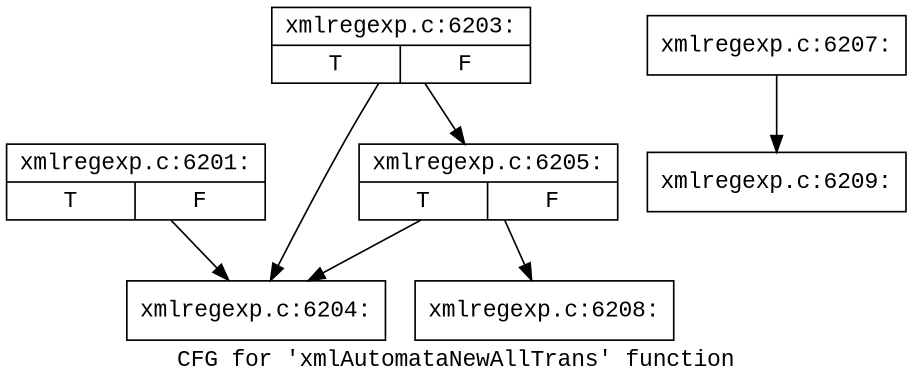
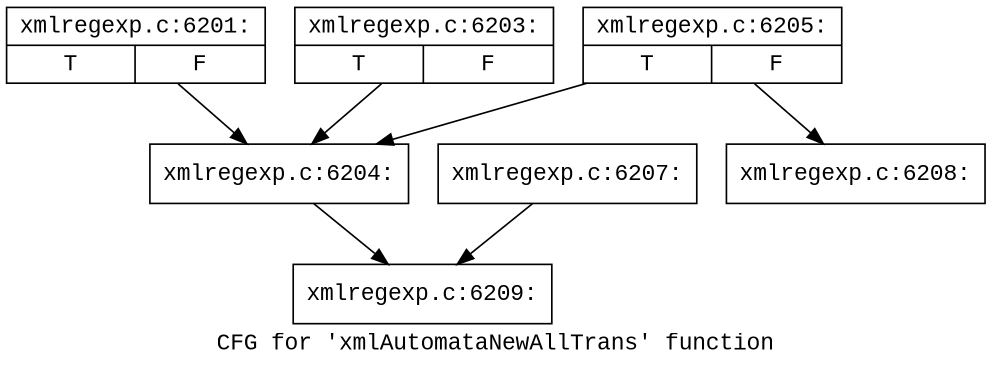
(440, 107) -> none
none -> (344, 229)
